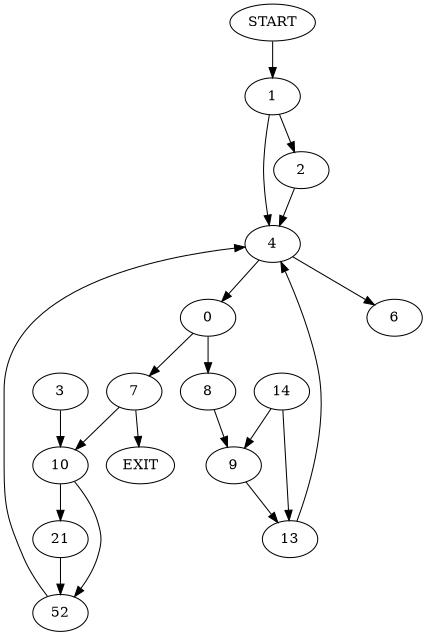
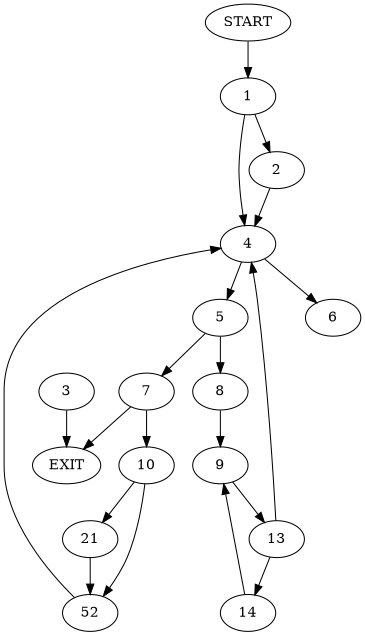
(208, 318) -> (220, 318)
(60, 423) -> (67, 423)
(286, 460) -> (264, 571)
